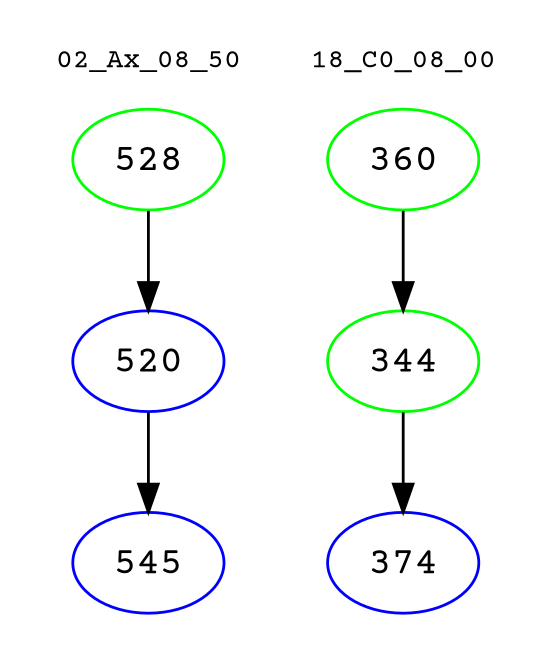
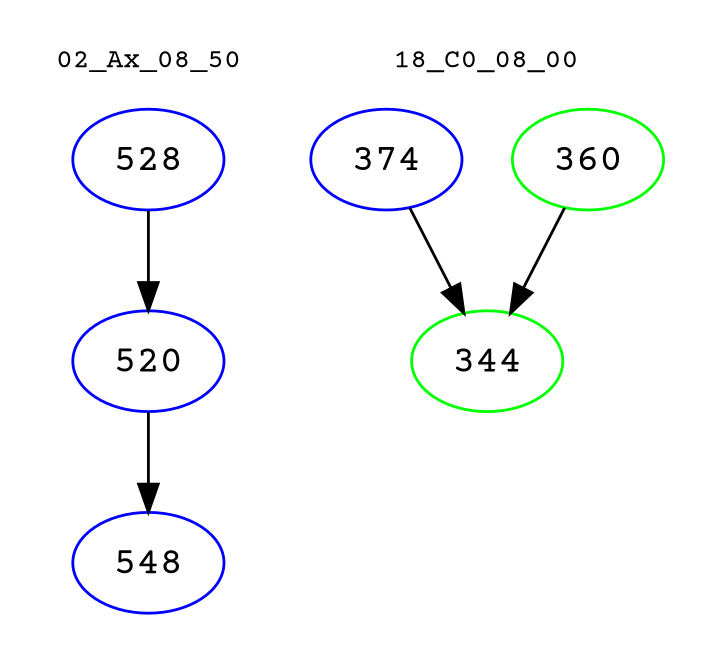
(148, 160) -> (148, 160)
(403, 448) -> (430, 248)
(148, 563) -> (148, 563)
